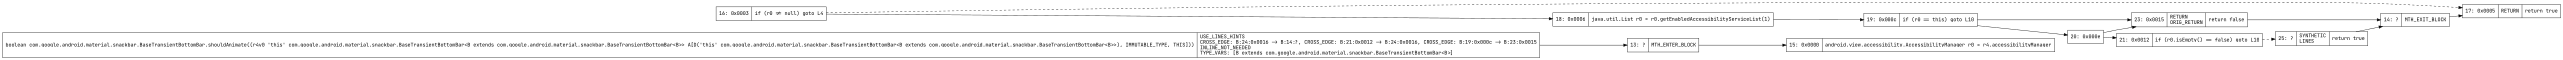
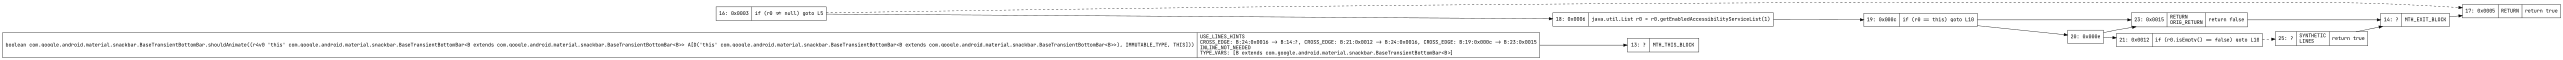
(789, 14) -> (789, 14)
(1674, 45) -> (1674, 45)
(1921, 45) -> none
